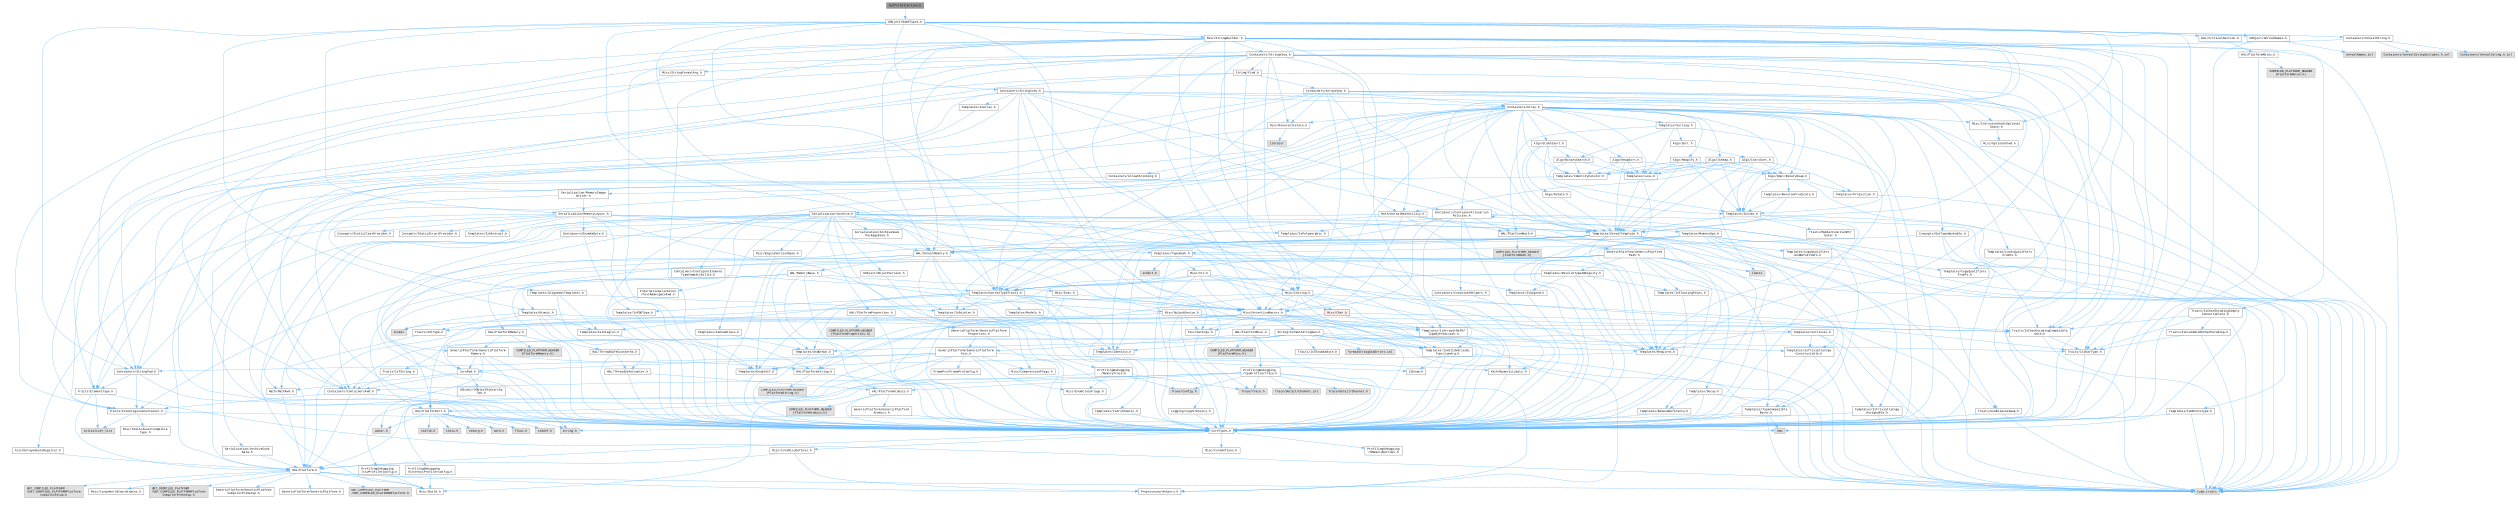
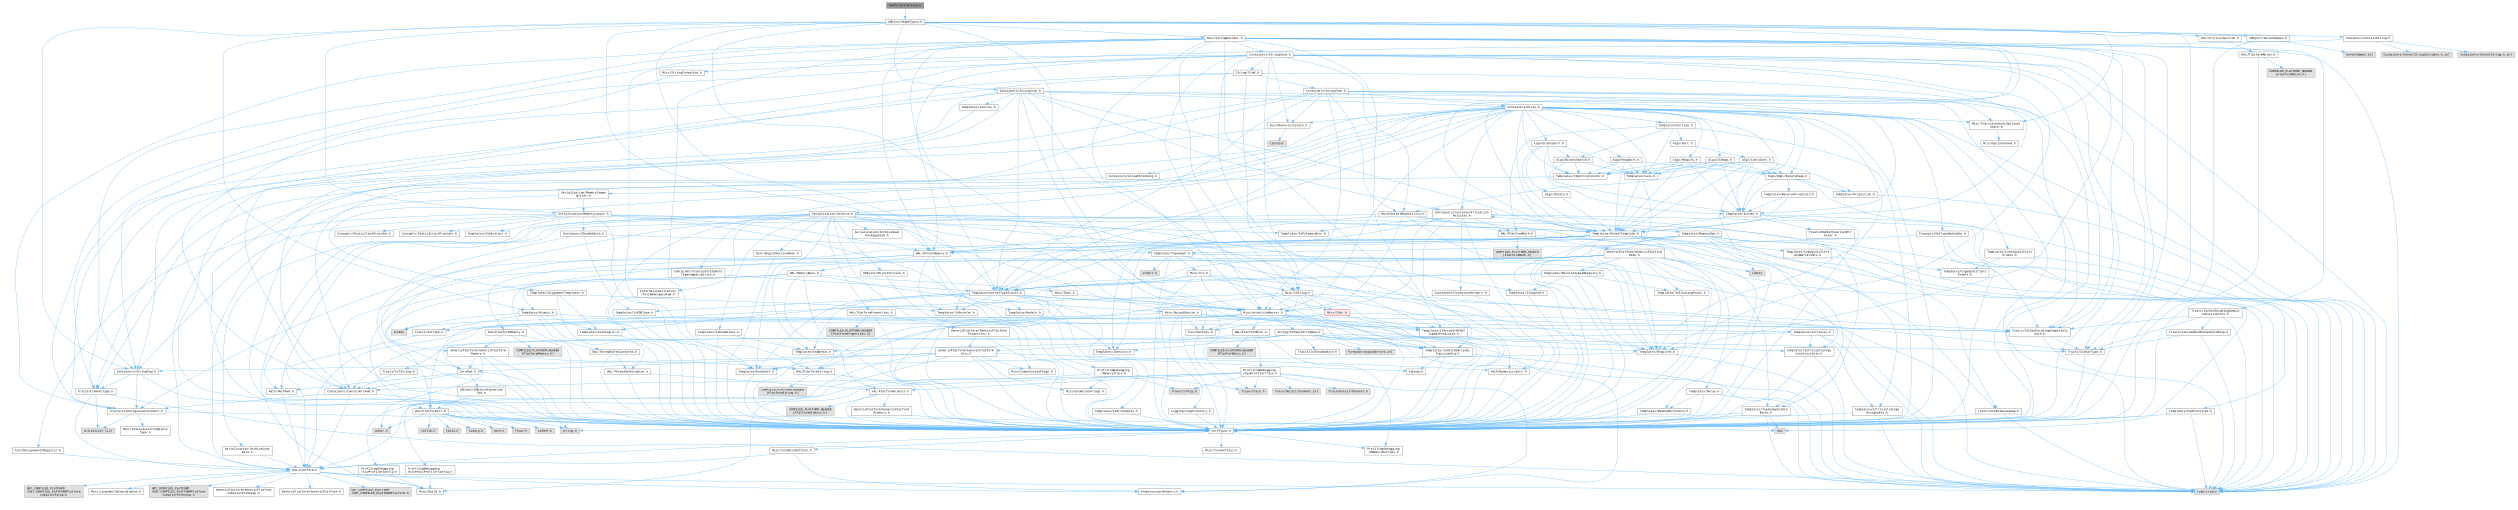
(837, 273) -> (815, 244)
(956, 372) -> none
(1378, 397) -> (1349, 367)
(719, 406) -> (455, 402)
